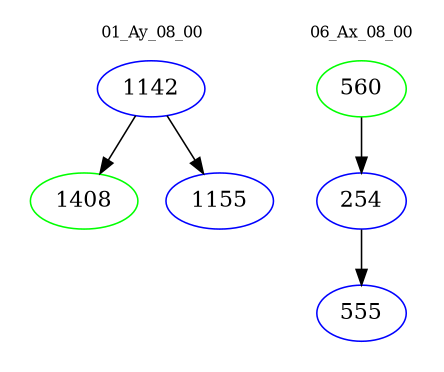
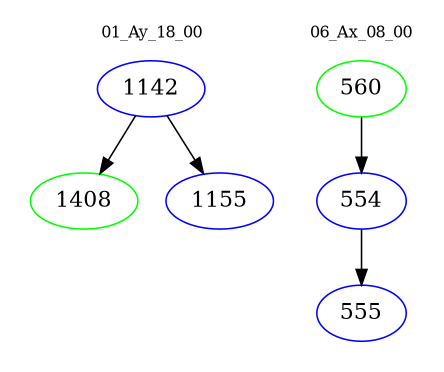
(152, 34) -> (152, 34)
(362, 201) -> (362, 201)
